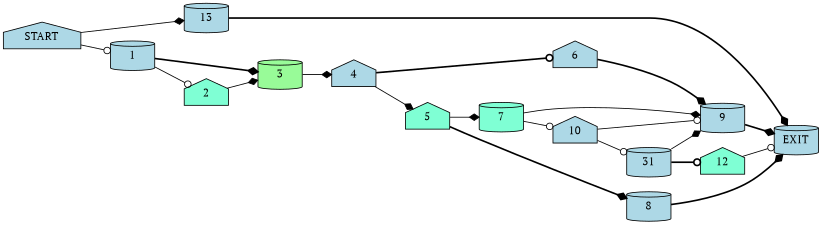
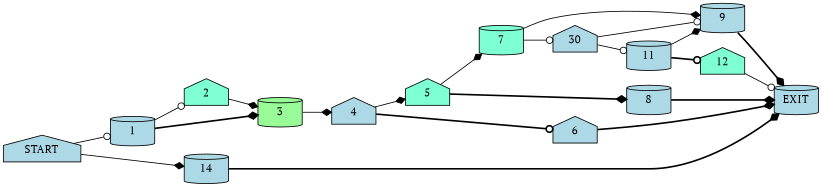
(206, 18) -> (206, 169)
(650, 73) -> (681, 121)
(575, 131) -> (575, 40)
(649, 162) -> (649, 56)
